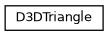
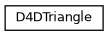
(54, 18) -> (54, 18)
